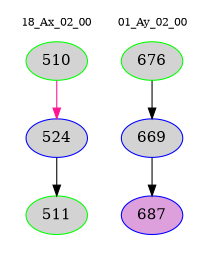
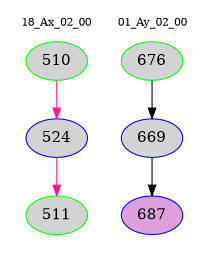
(57, 171) -> (57, 171)
